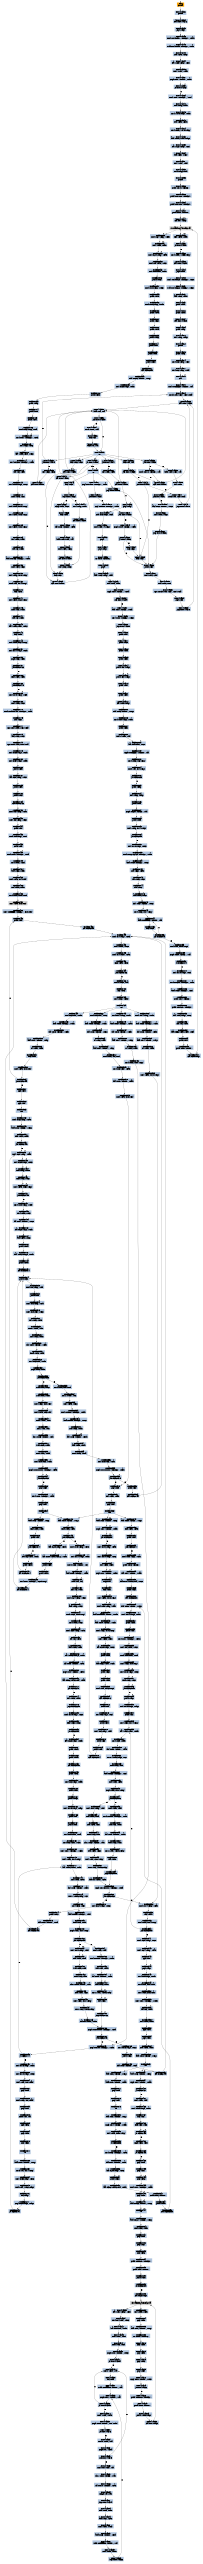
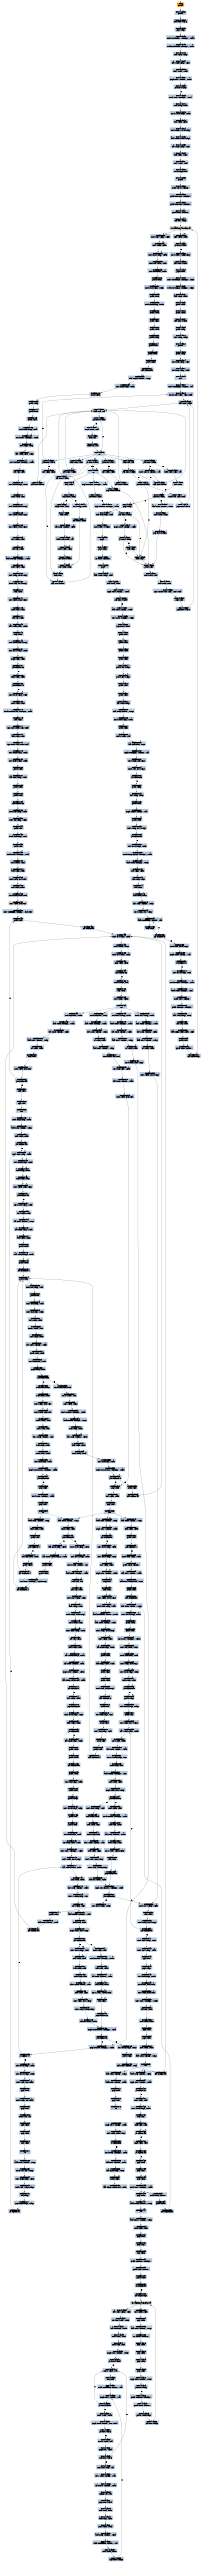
(124, 494) -> (143, 501)
(116, 2116) -> none
